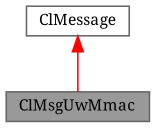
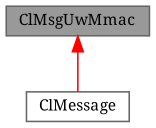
(78, 72) -> (78, 72)
